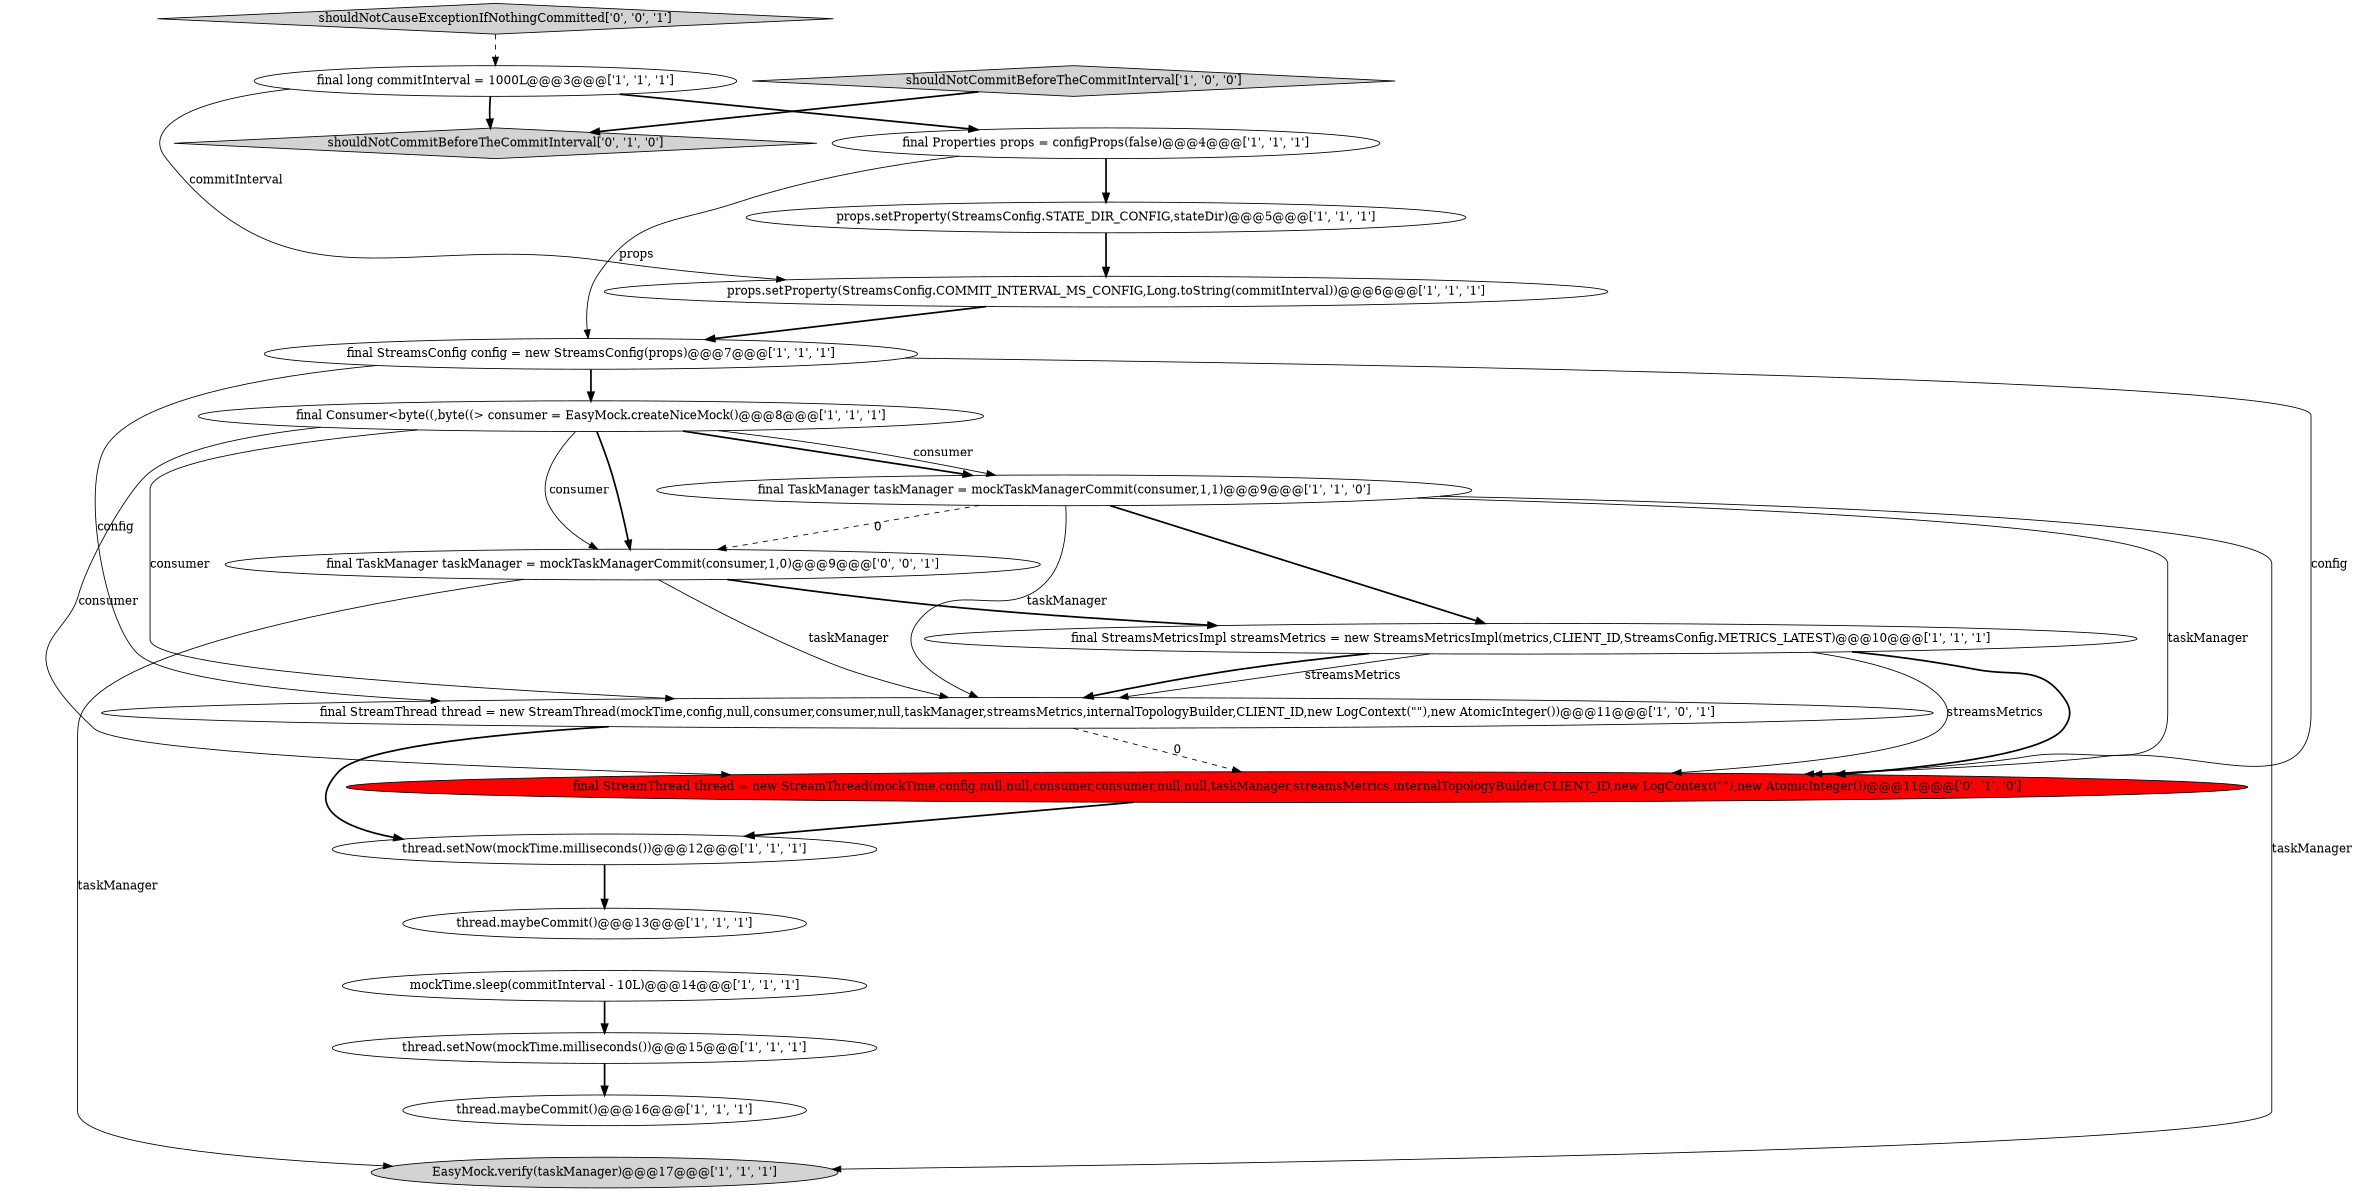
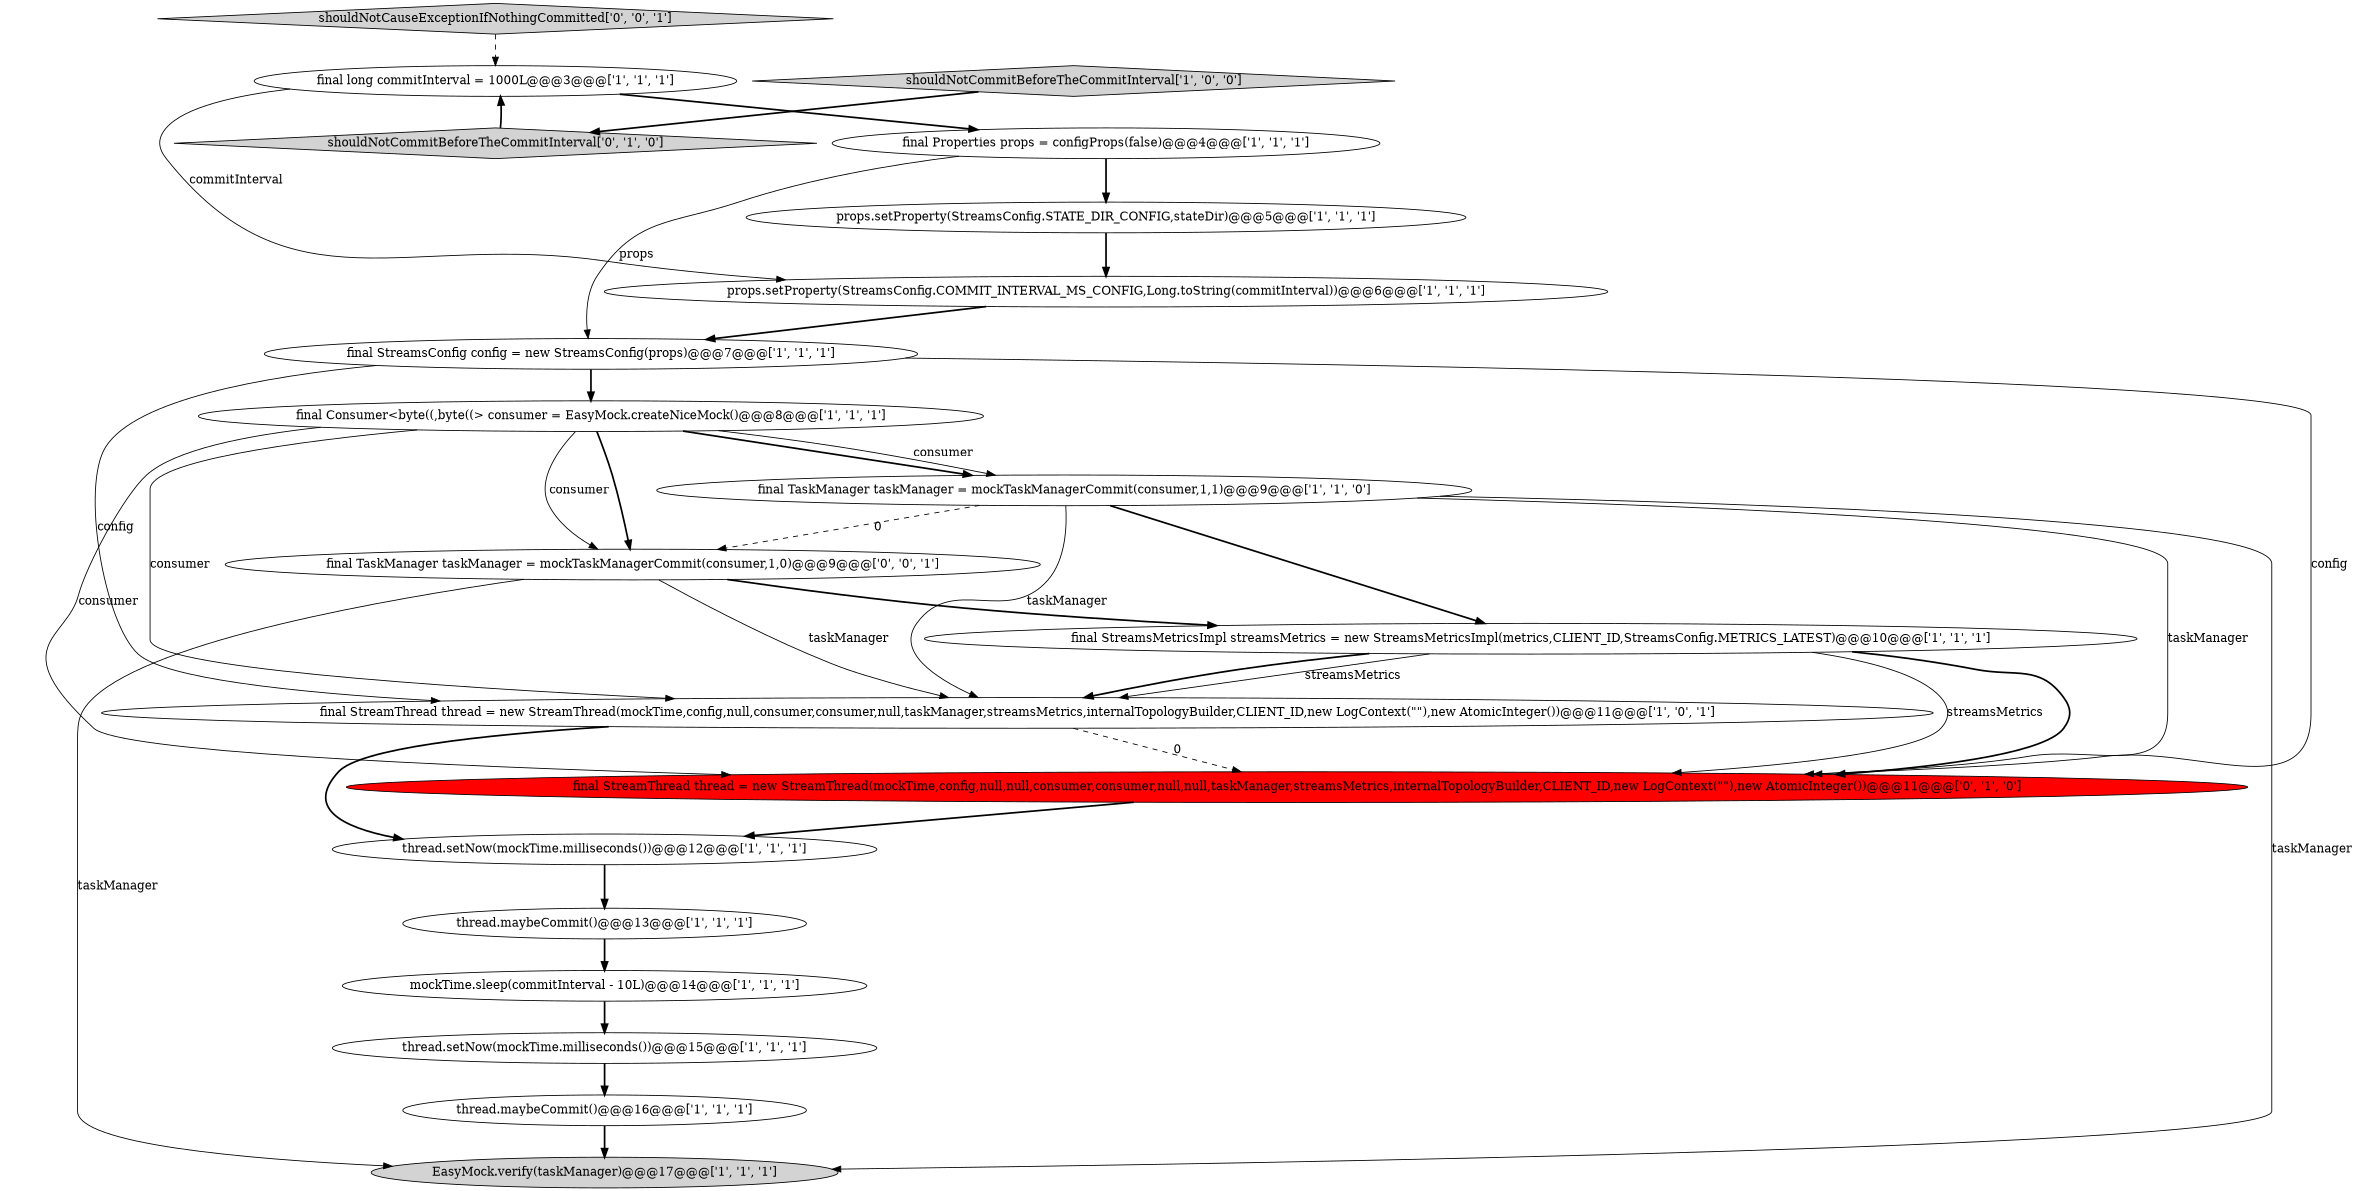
(490, 108) -> (501, 117)
none -> (605, 950)
none -> (605, 1137)
